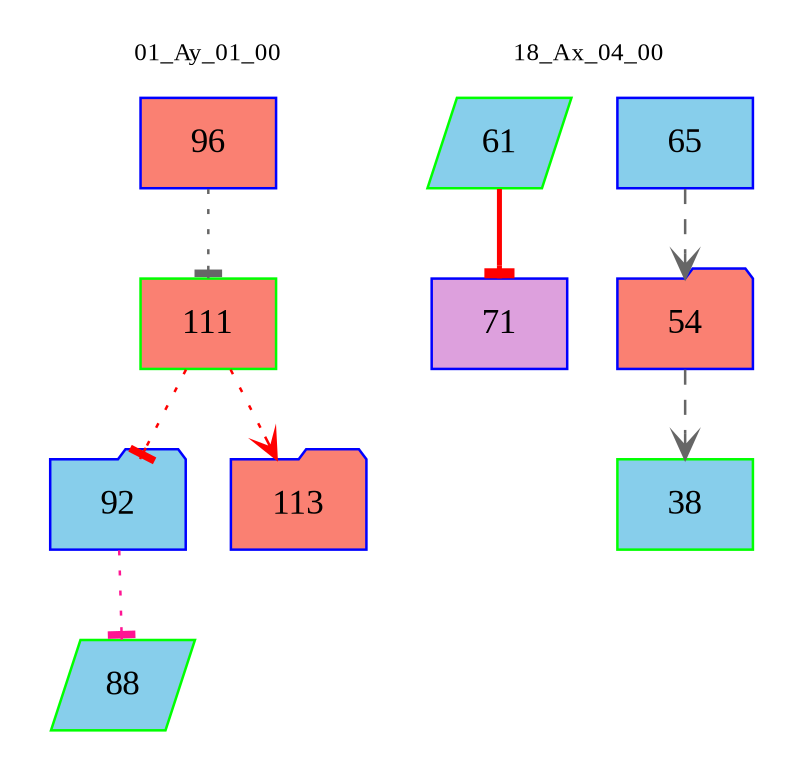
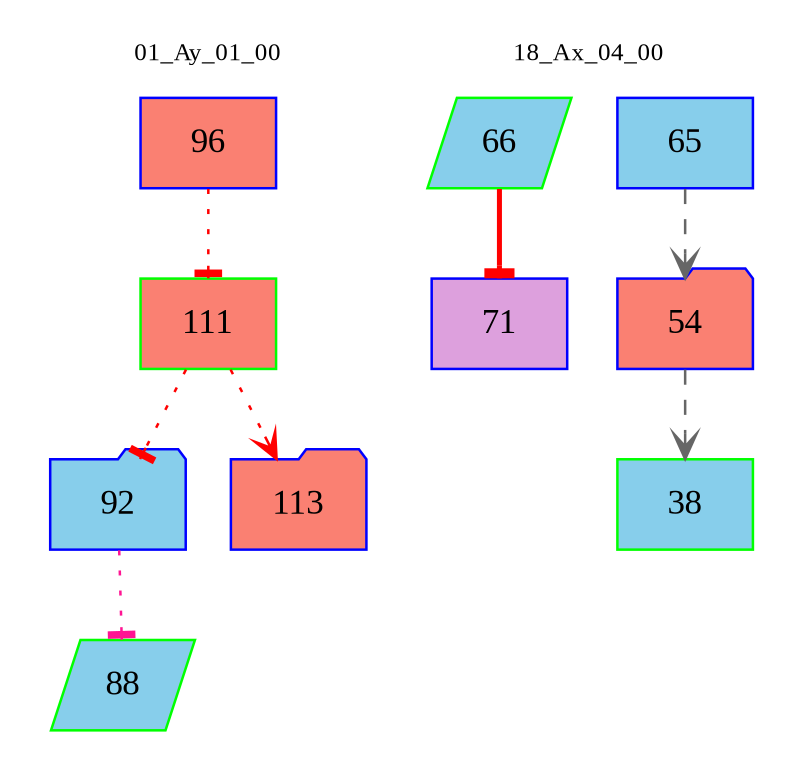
(499, 143) -> (499, 143)
(208, 227) -> (208, 227)
